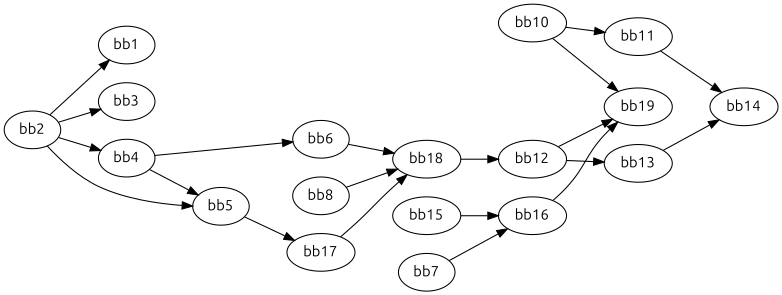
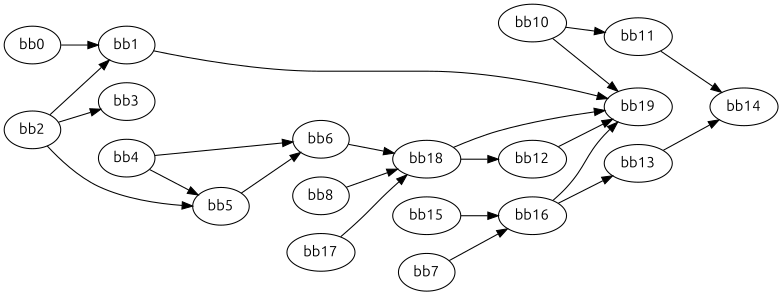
none -> (32, 45)
none -> (376, 71)
none -> (523, 125)
(75, 142) -> none
(578, 161) -> (581, 192)
(265, 226) -> (266, 176)
